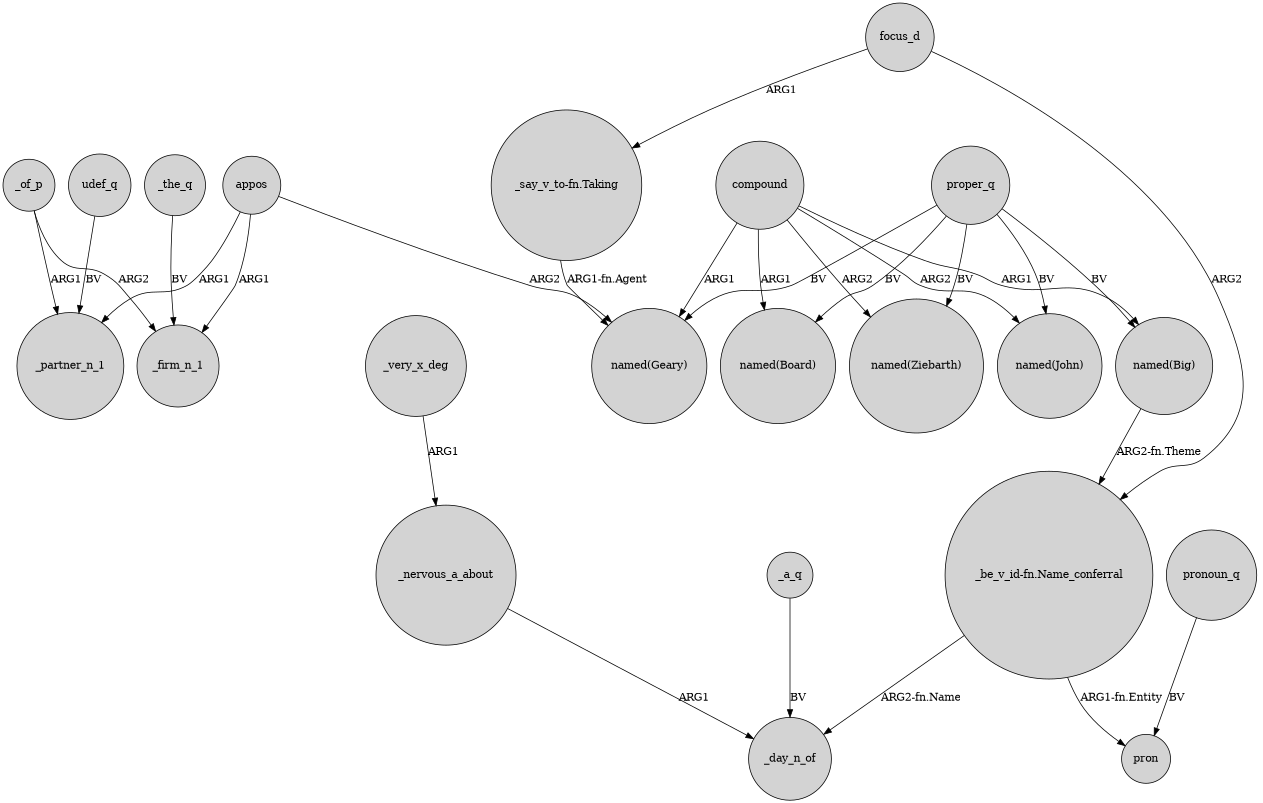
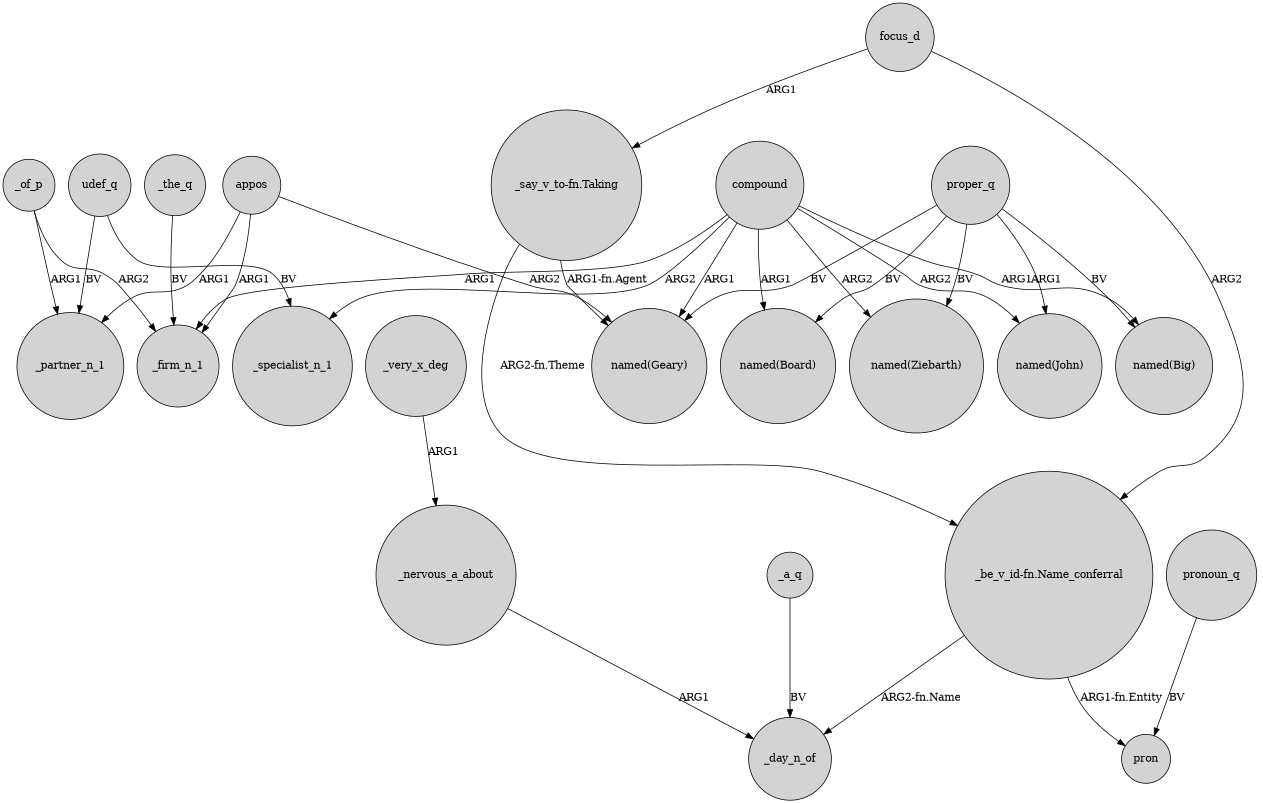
none -> (465, 274)
(1046, 280) -> (1046, 280)
none -> (292, 366)
(1122, 443) -> (627, 464)
